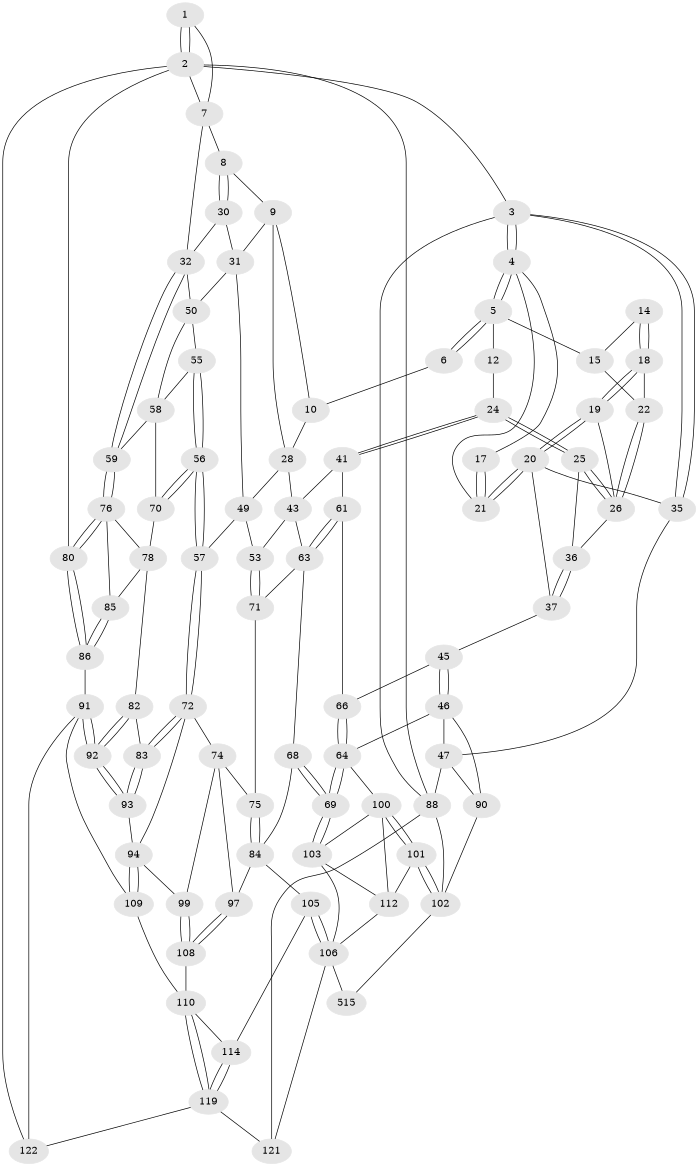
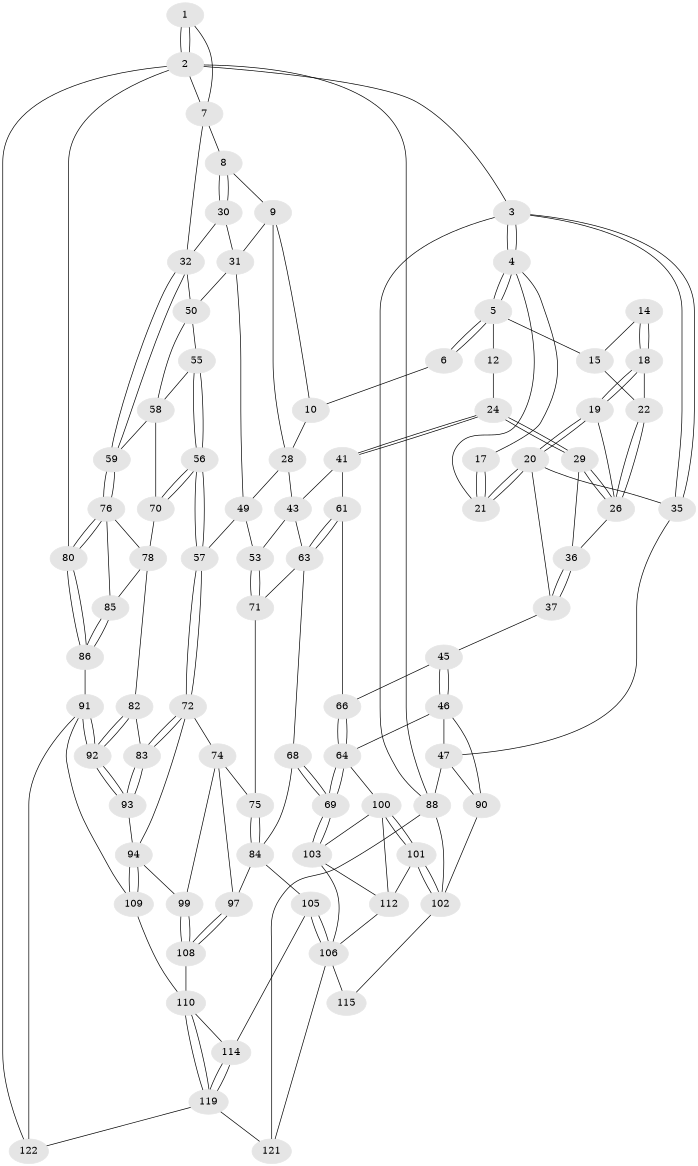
(580, 460) -> (580, 460)
(346, 1003) -> (346, 1003)
